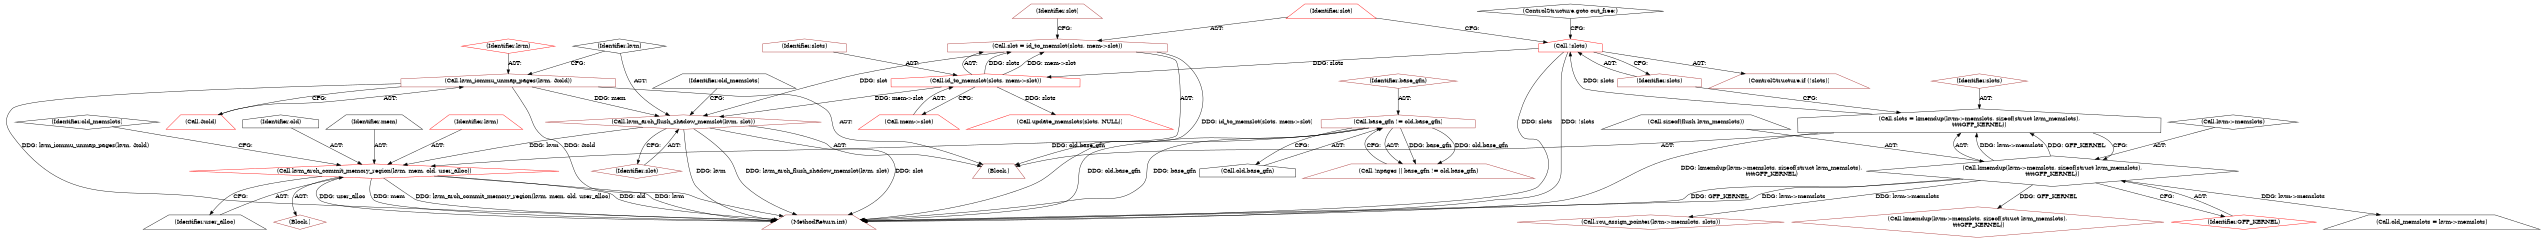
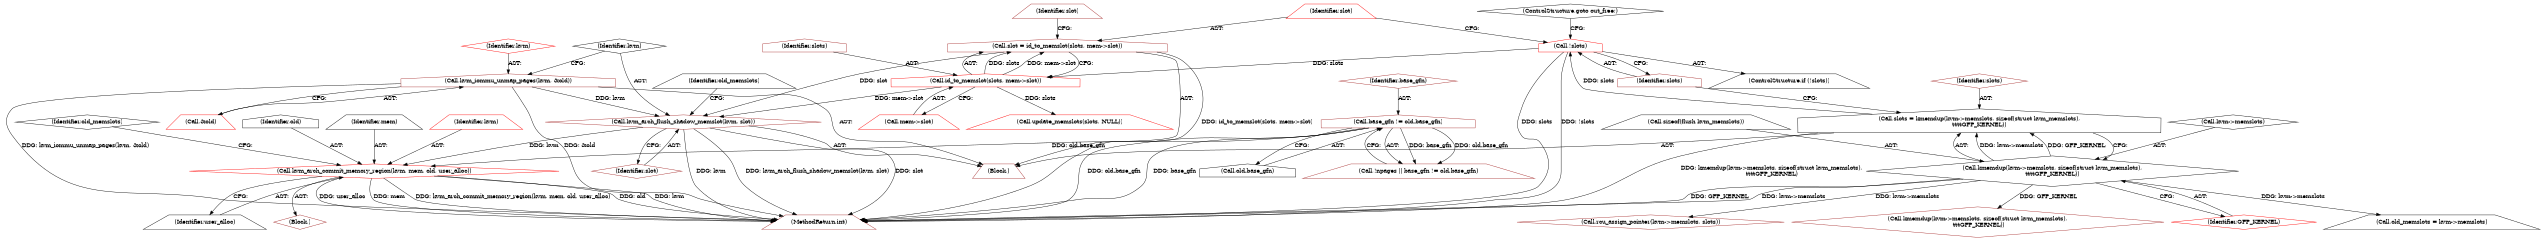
none -> (1074, 69)
(1789, 81) -> (1789, 81)
(610, 99) -> (610, 99)
